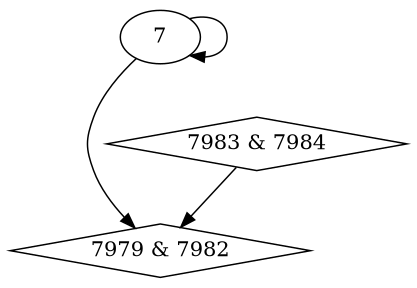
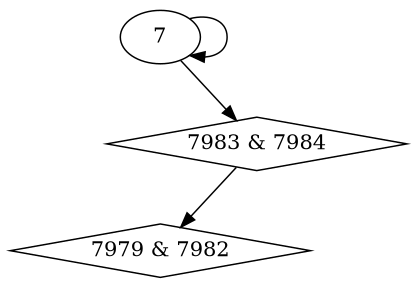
(88, 135) -> (203, 85)
